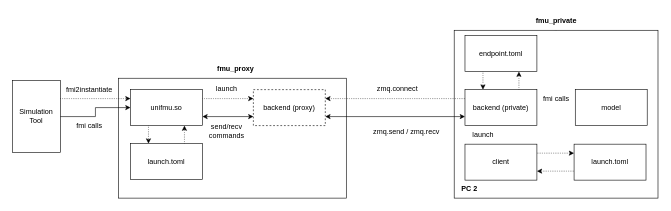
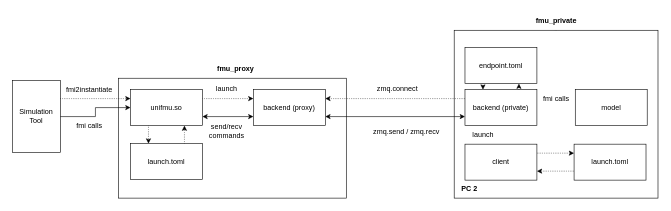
(501, 54) -> (501, 66)
(290, 108) -> (290, 108)
